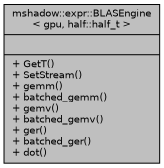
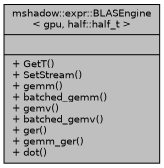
(52, 142) -> (48, 142)
